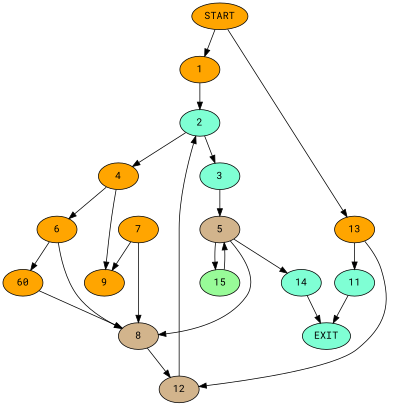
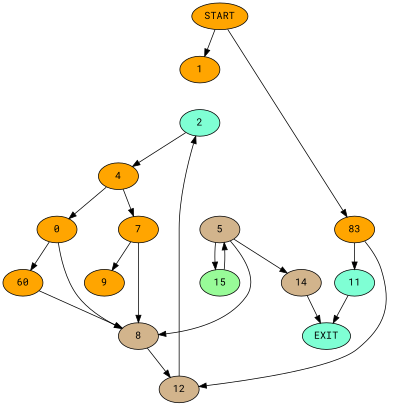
(200, 93) -> none
(220, 176) -> none
(111, 226) -> (127, 199)
(57, 229) -> (57, 229)
(355, 229) -> (355, 229)
(301, 283) -> (301, 283)
